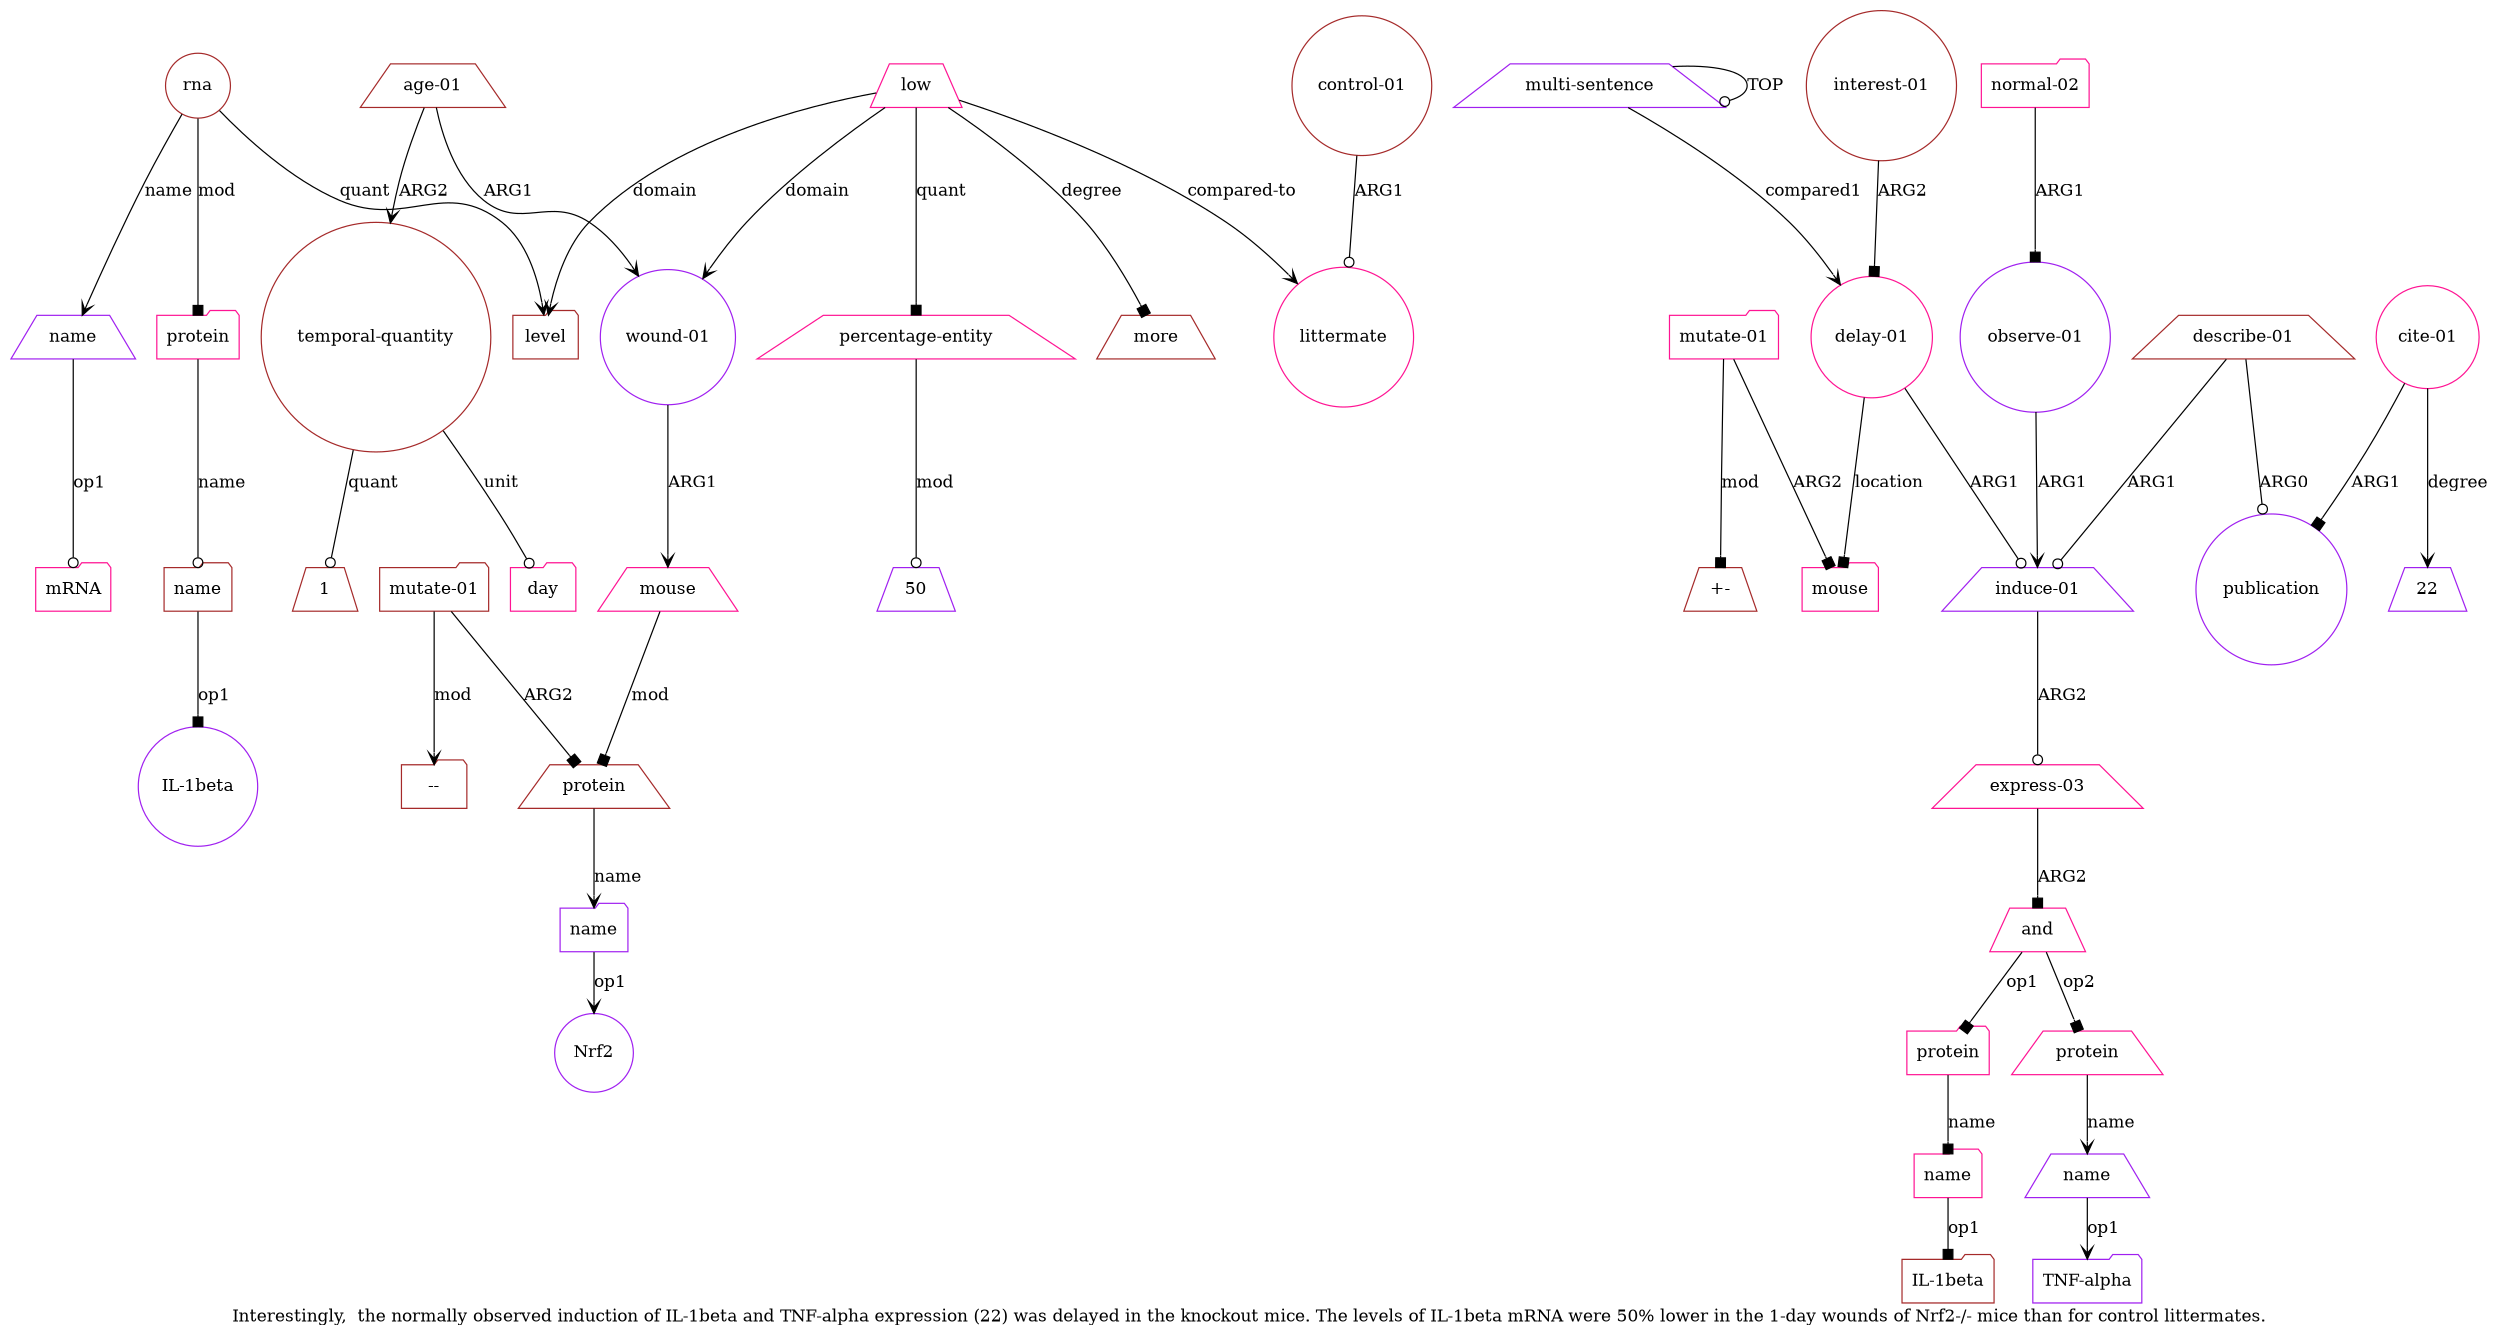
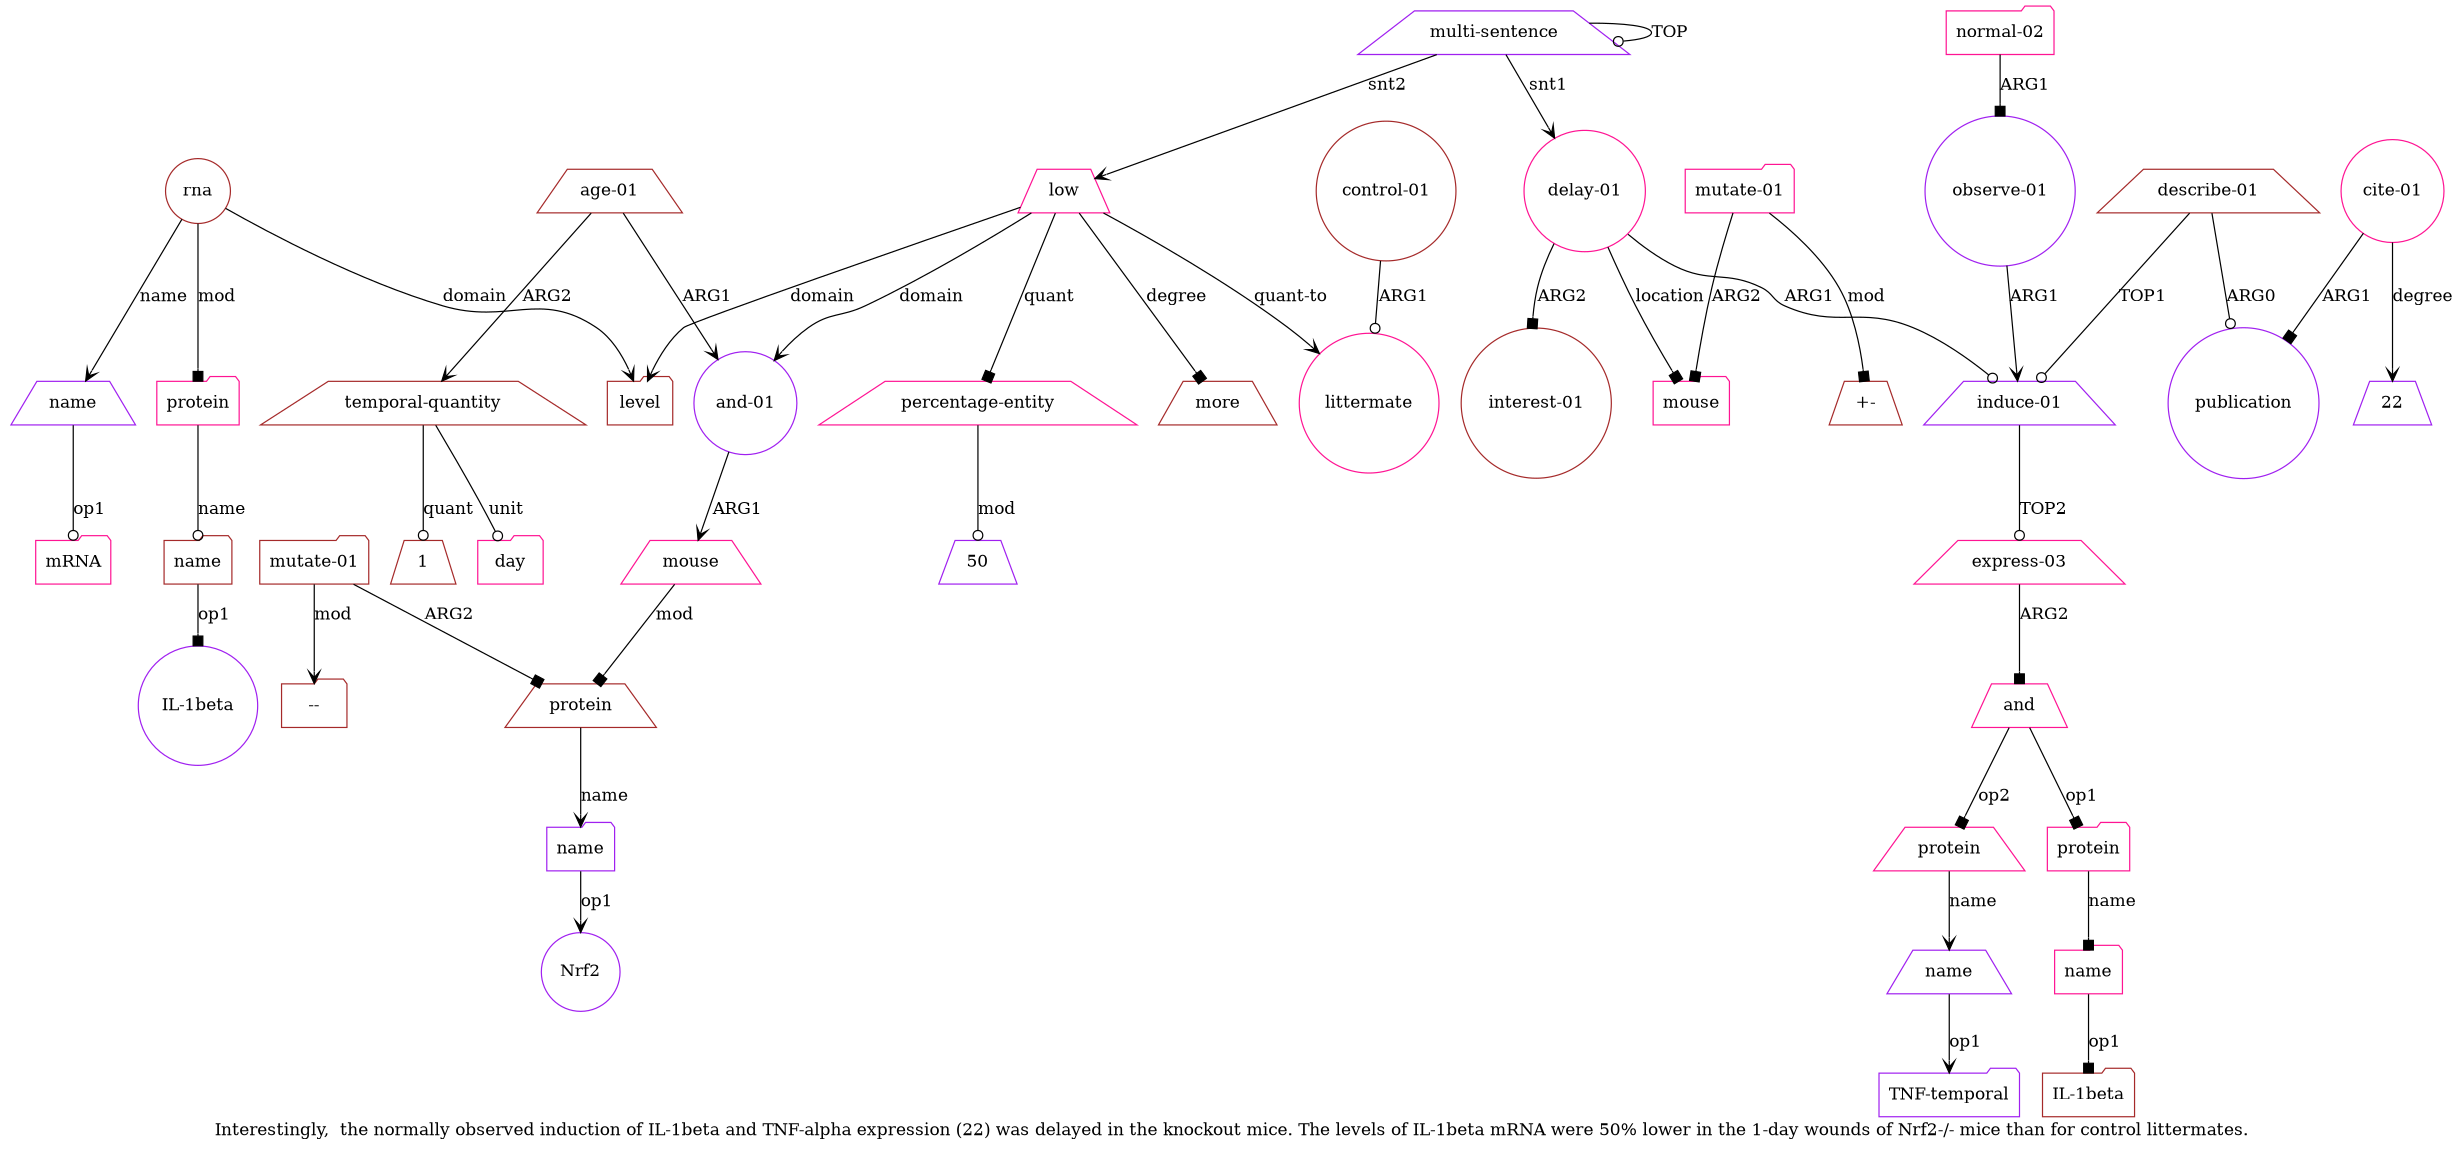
none -> (1272, 114)
(365, 191) -> (475, 297)
(1242, 191) -> (1291, 297)
(1814, 191) -> (1548, 85)
(1877, 212) -> (1540, 279)
(376, 337) -> (423, 403)
(668, 337) -> (745, 403)
(2152, 483) -> (2143, 297)
(2063, 696) -> (2044, 510)
(2087, 1281) -> (1949, 1095)
